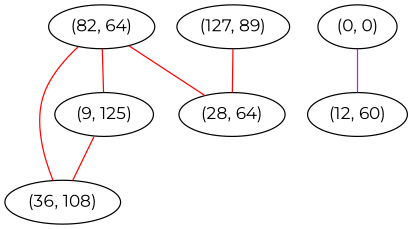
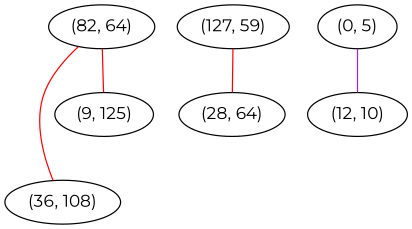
(233, 27) -> (233, 27)
(357, 27) -> (357, 27)
(167, 71) -> none
(357, 114) -> (357, 114)
(83, 158) -> none
